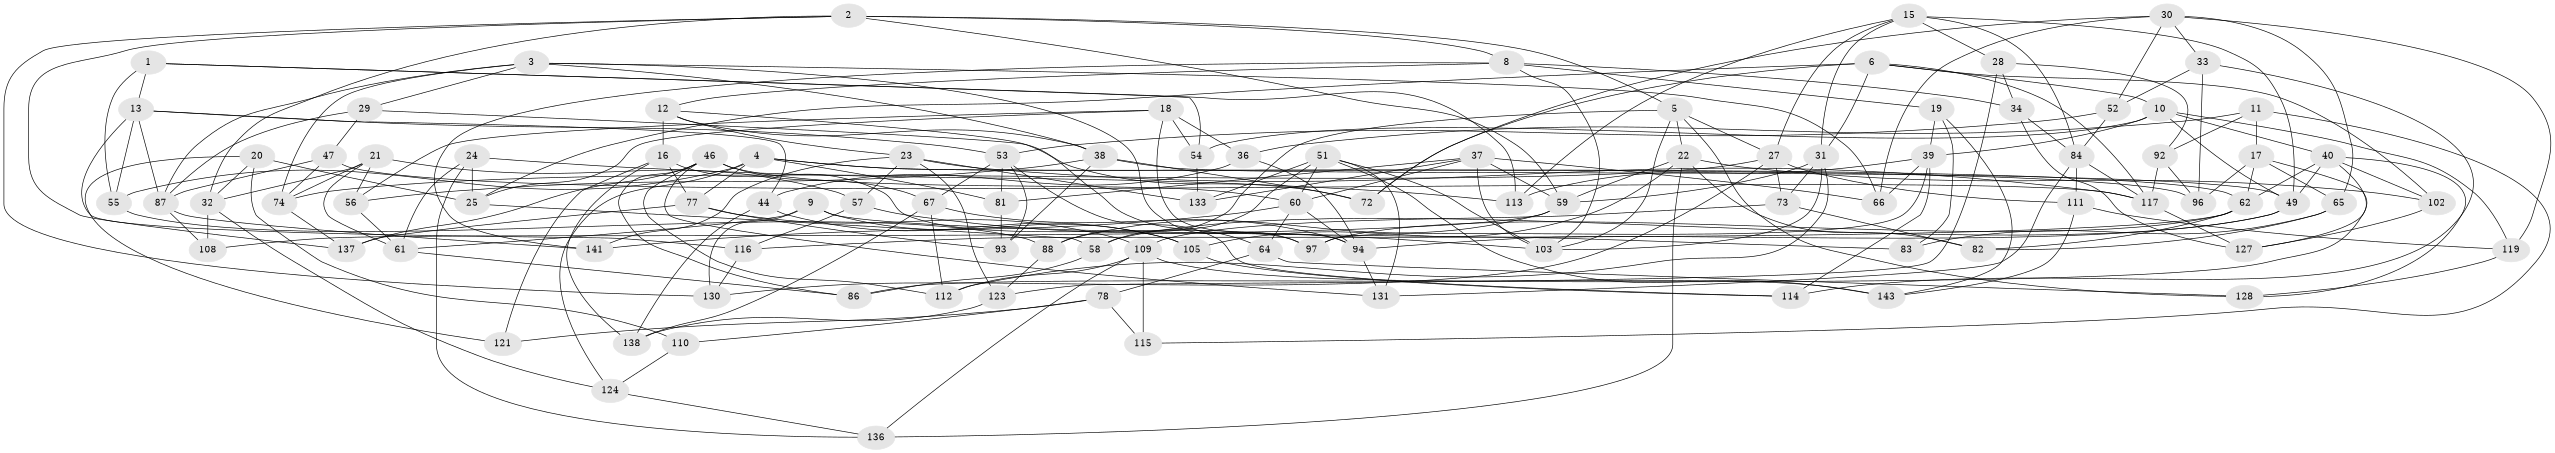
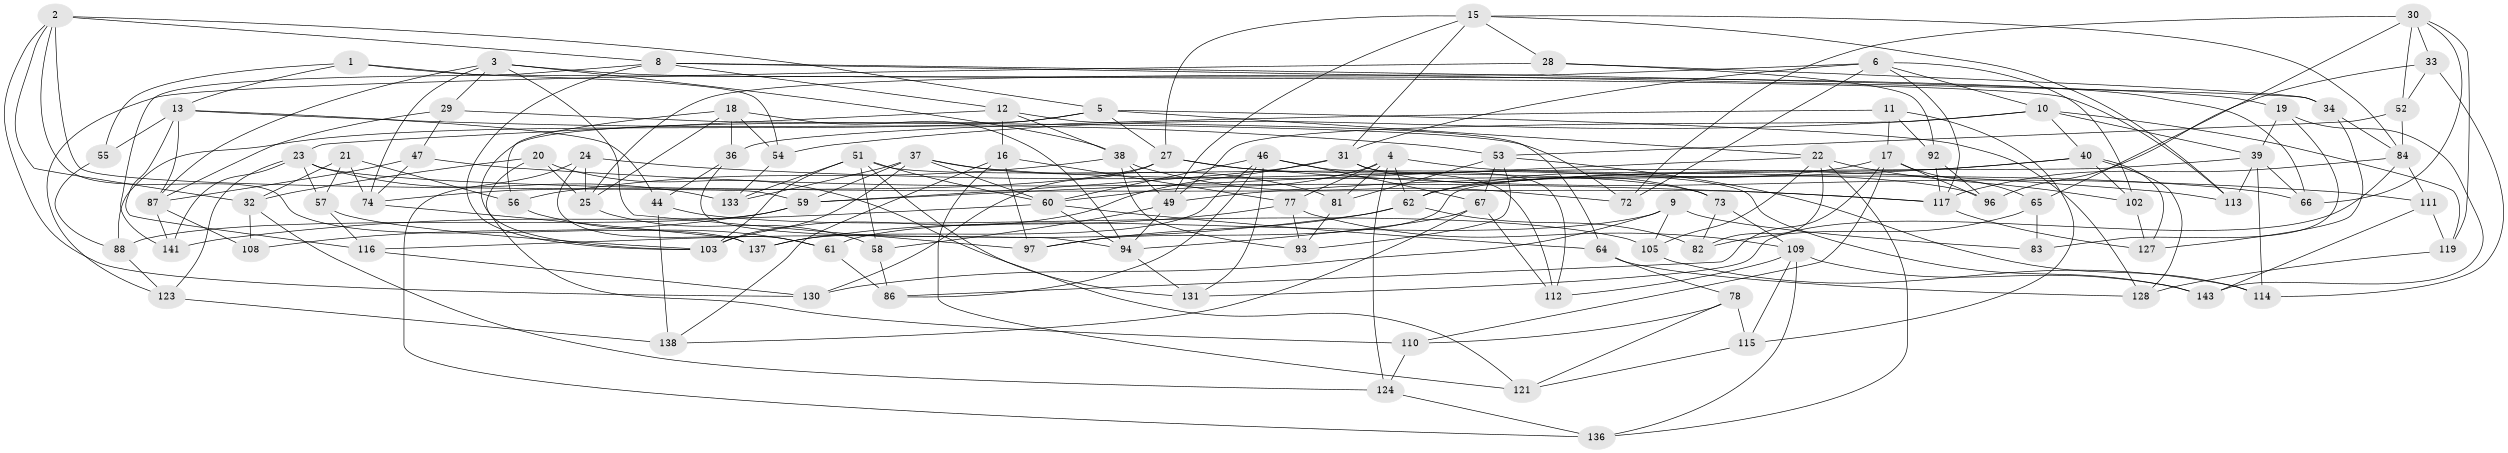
(560, 189) -> (1222, 187)
(327, 213) -> none
none -> (1681, 291)
none -> (1635, 367)
